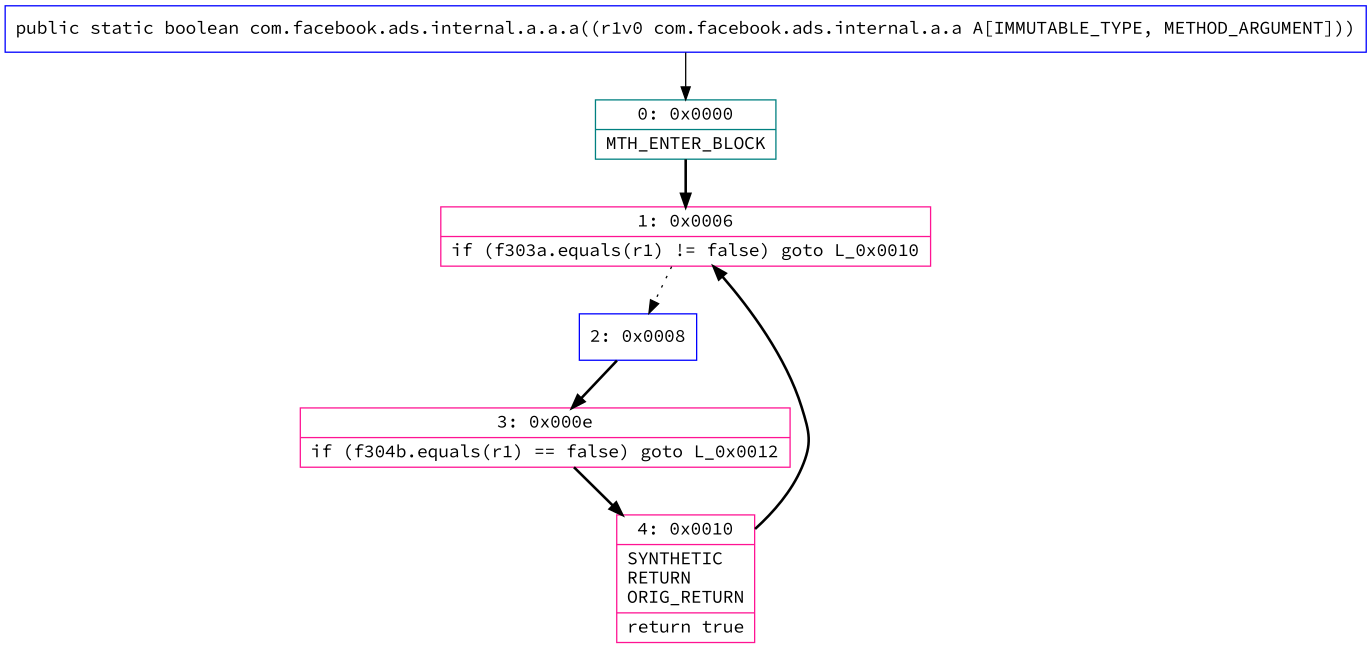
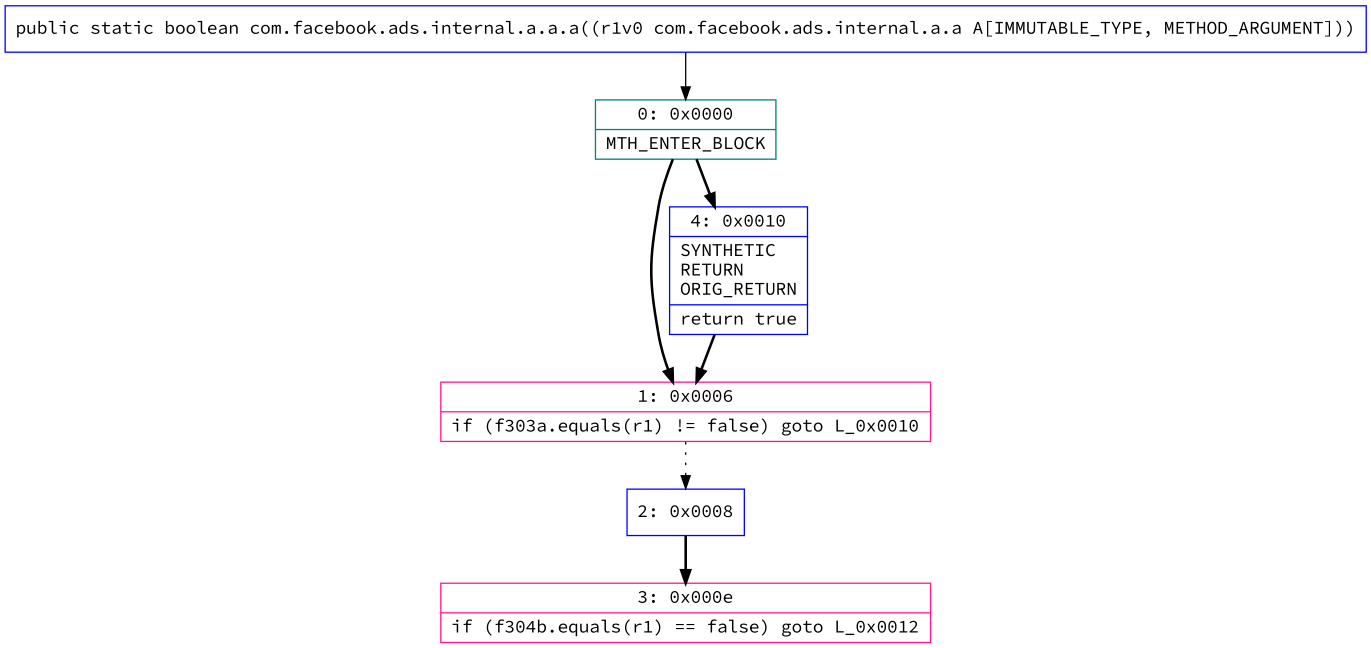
(593, 486) -> (703, 177)
(686, 579) -> (739, 271)
